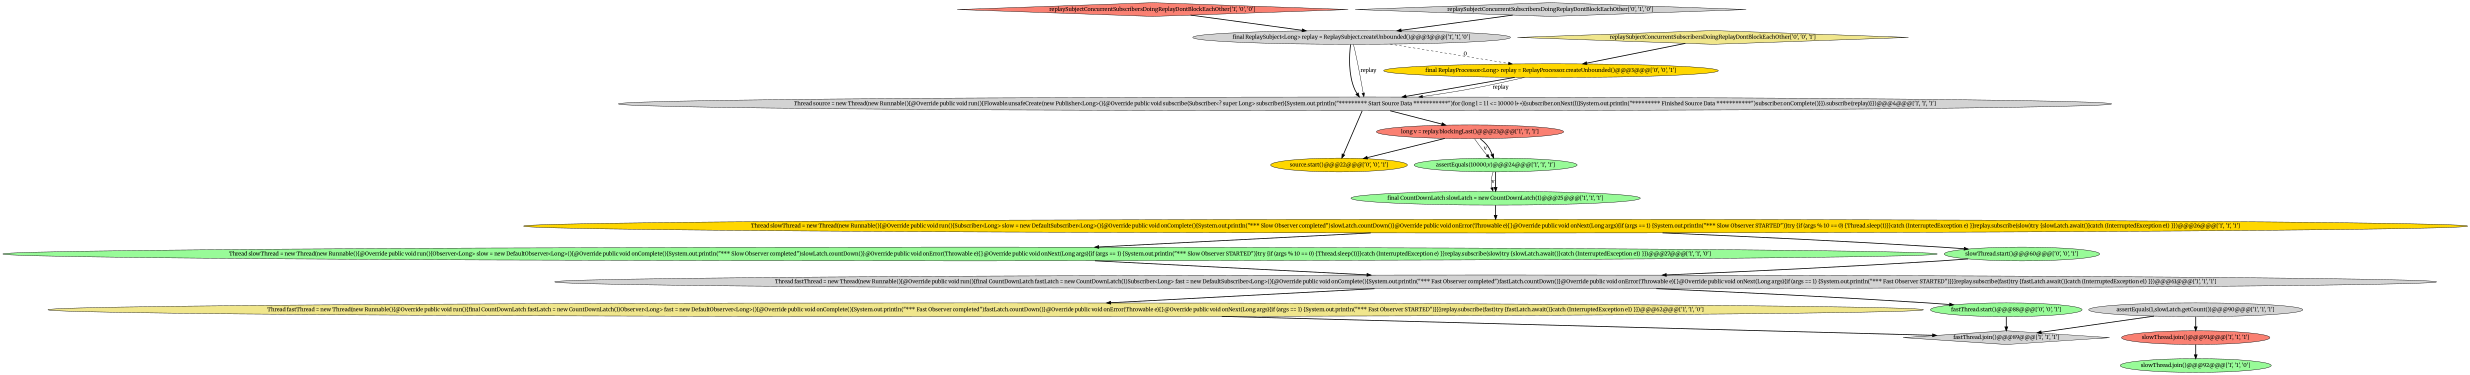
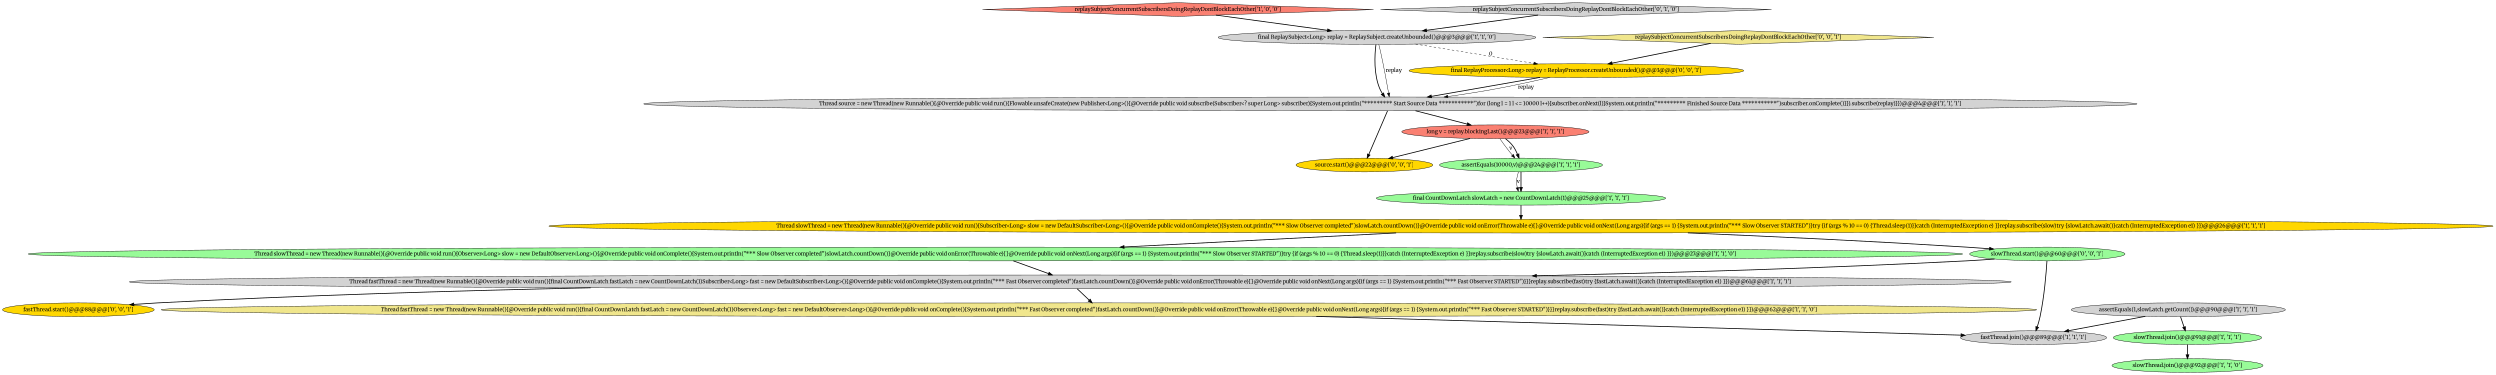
(2006, 310) -> (78, 310)
(2006, 322) -> (2044, 294)
(2006, 338) -> (2034, 338)
(2196, 338) -> (2187, 338)
